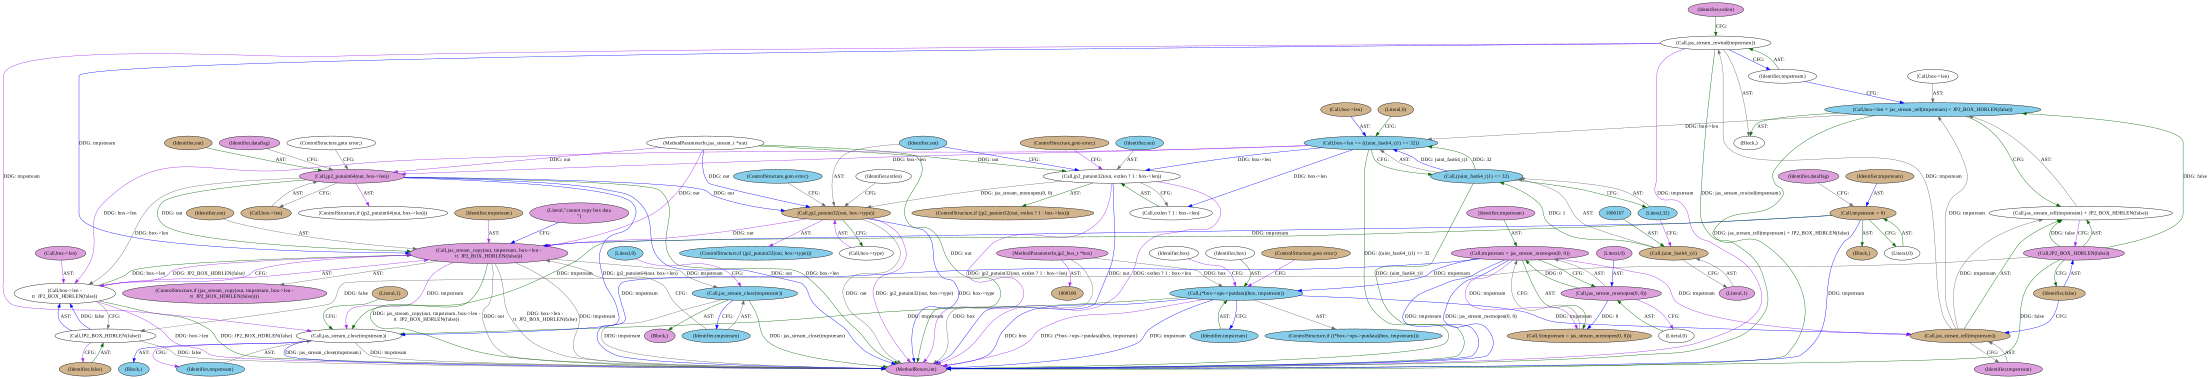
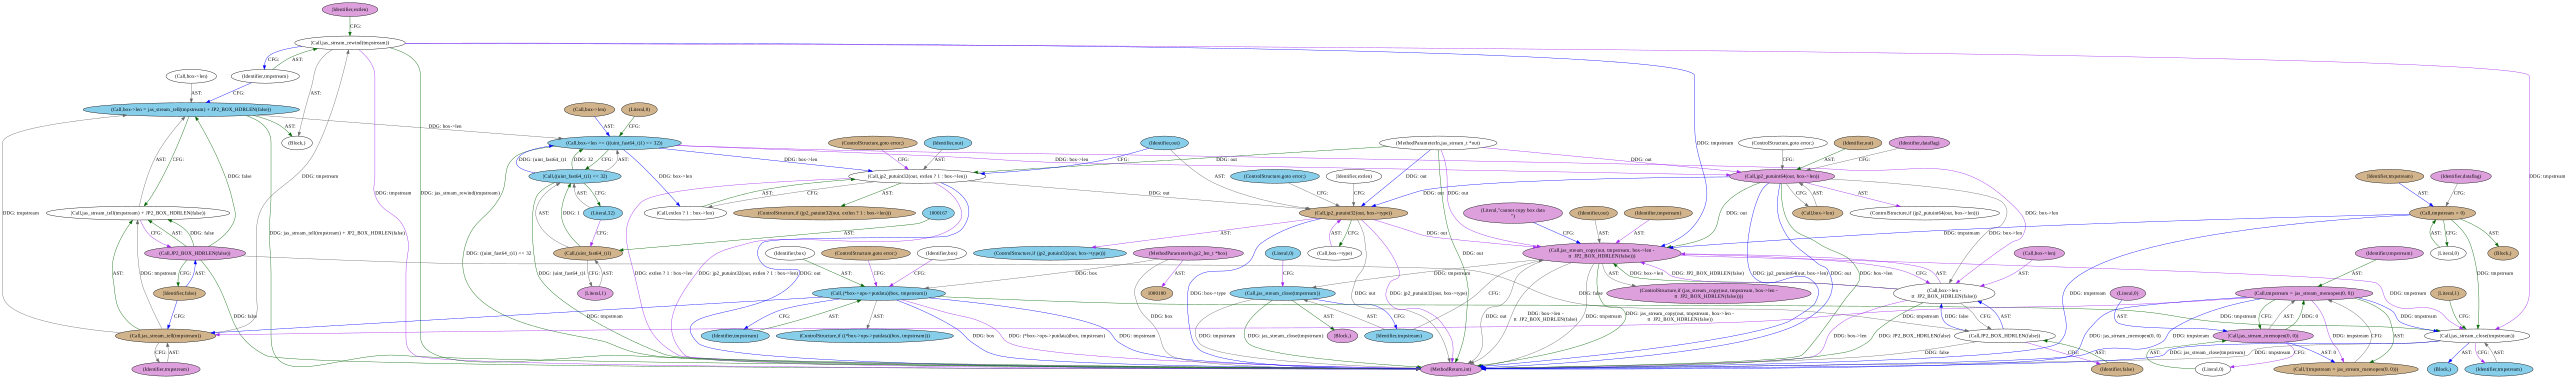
(1016, 193) -> (1159, 193)
(1052, 253) -> (1188, 253)
(1391, 283) -> none
(1610, 316) -> (2329, 353)
